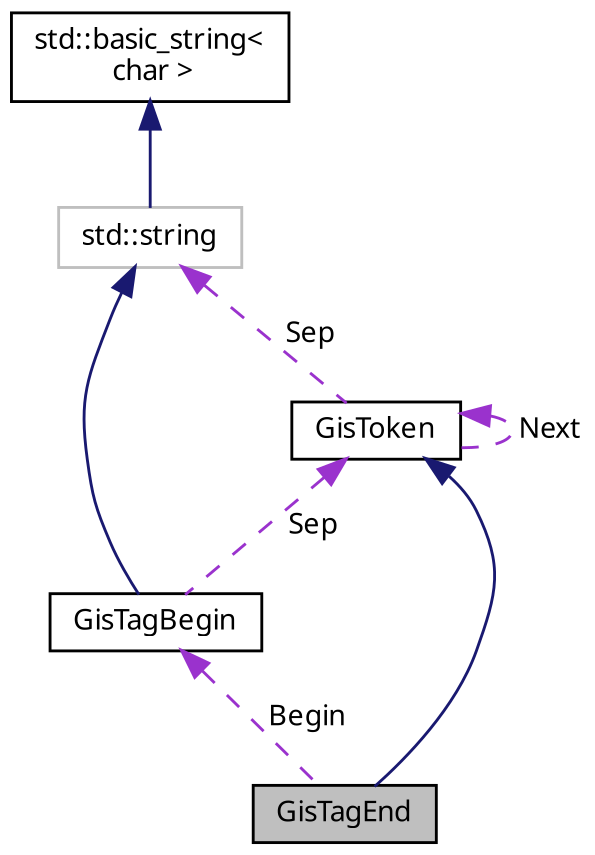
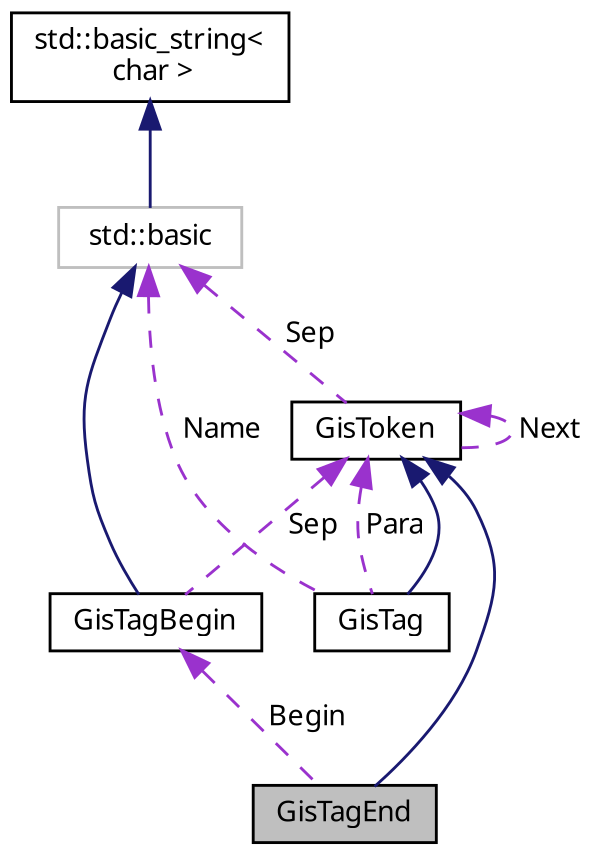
(150, 237) -> (150, 237)
none -> (382, 622)
